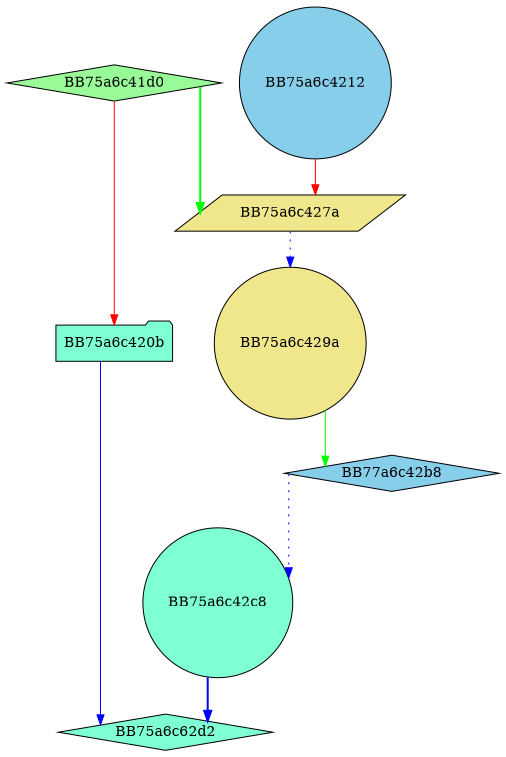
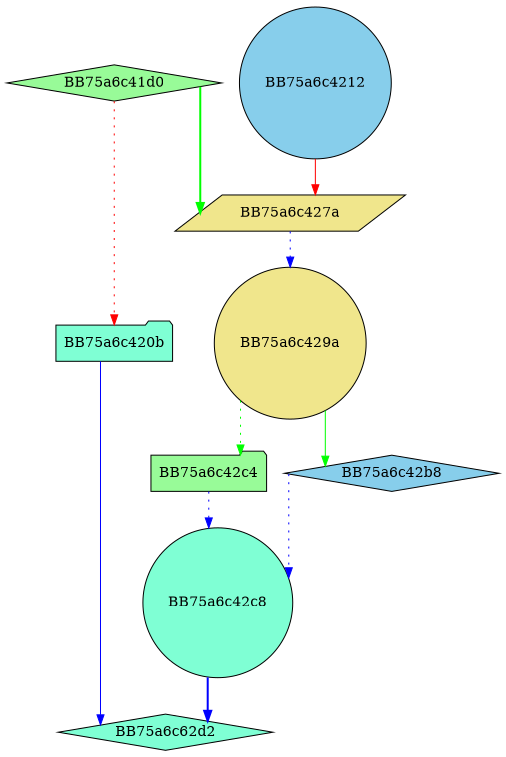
(114, 208) -> (114, 208)
none -> (209, 473)
(392, 473) -> (392, 473)
